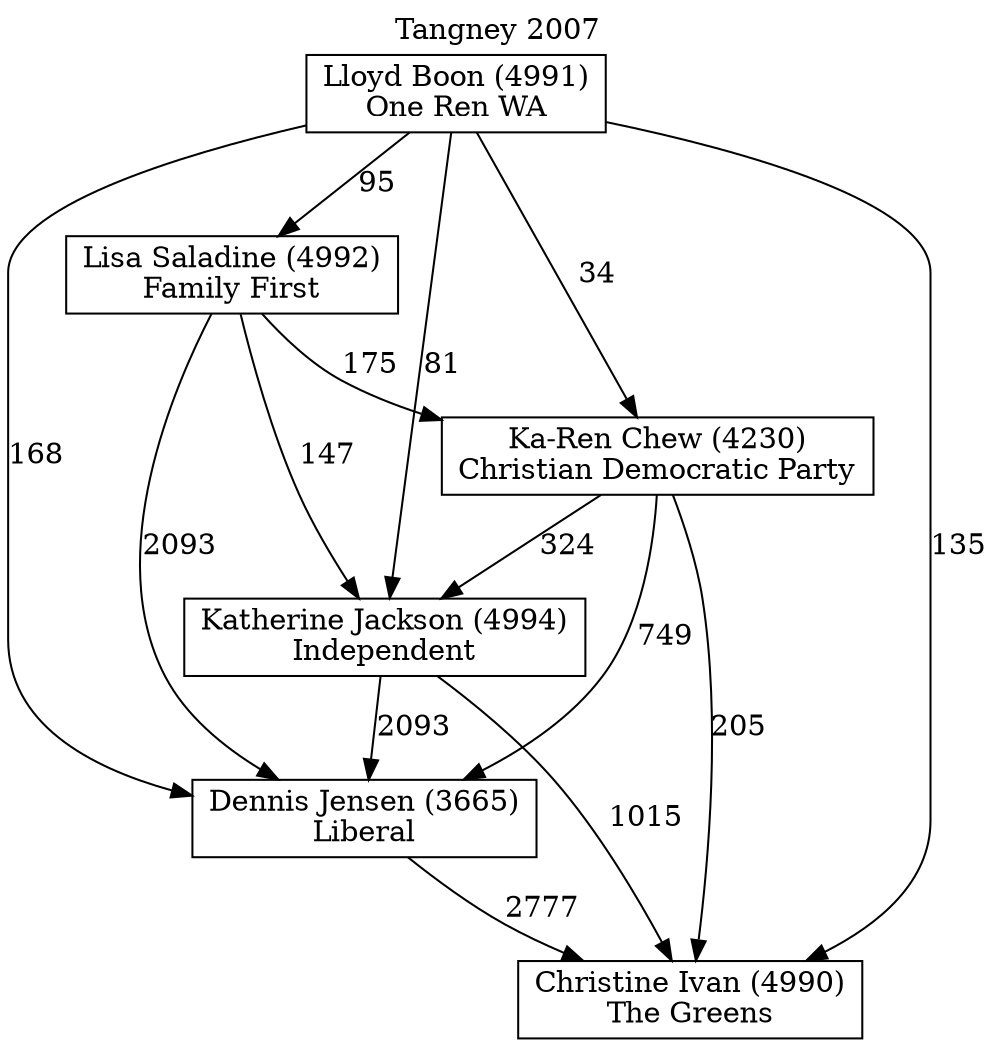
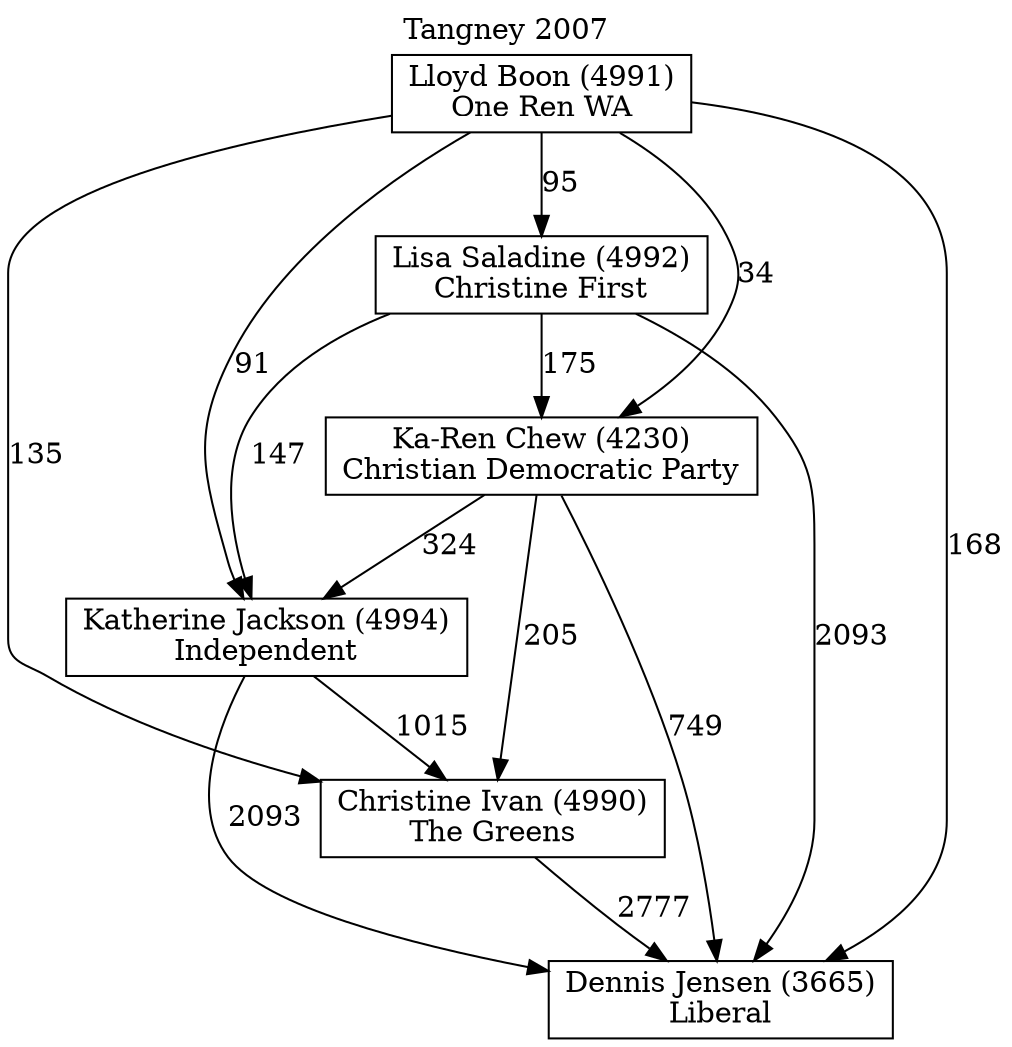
(232, 275) -> (542, 275)
(443, 365) -> (253, 365)
(482, 911) -> (591, 904)
